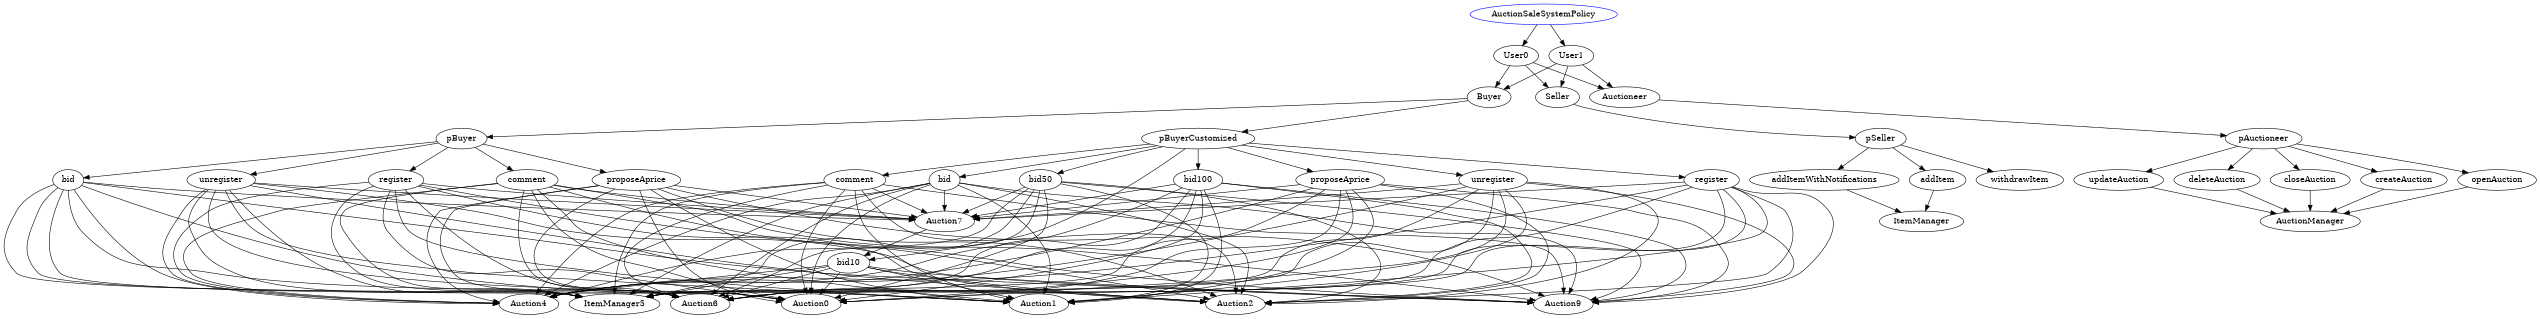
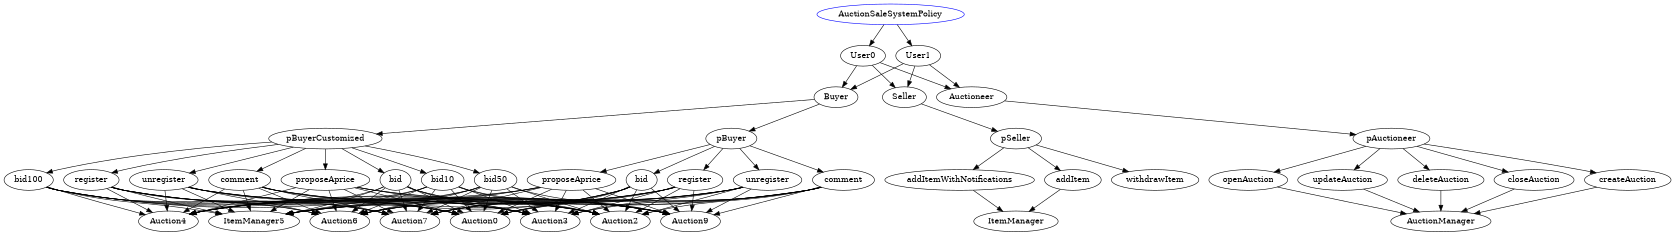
(905, 239) -> (428, 198)
(1039, 304) -> (550, 221)
